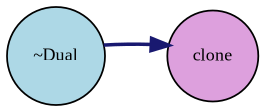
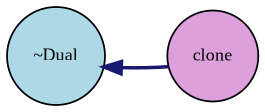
(127, 44) -> (145, 68)
